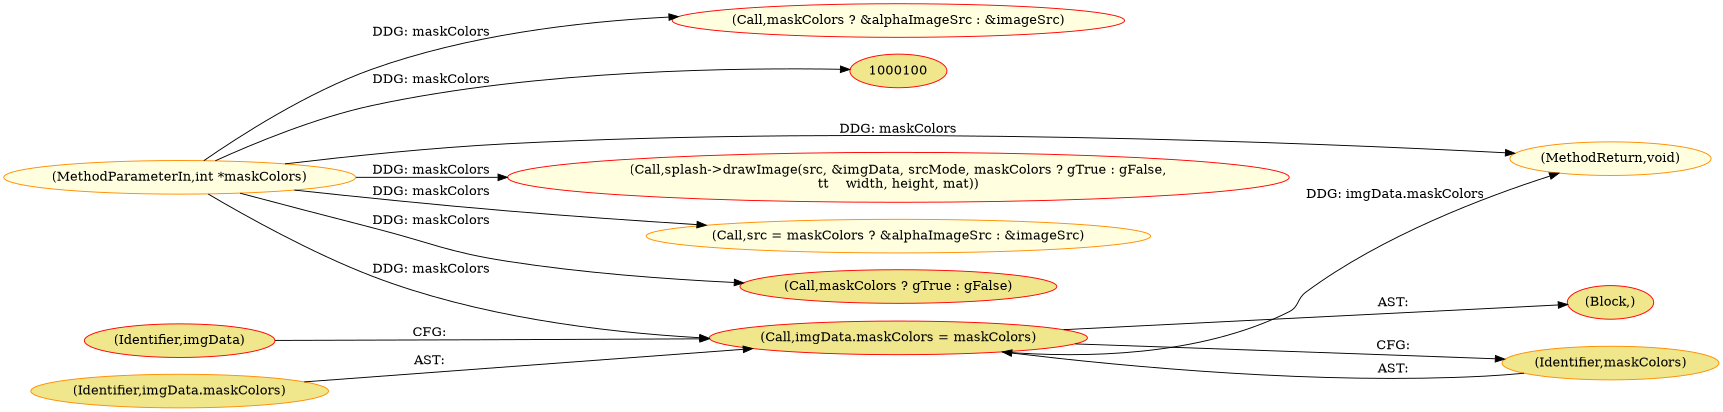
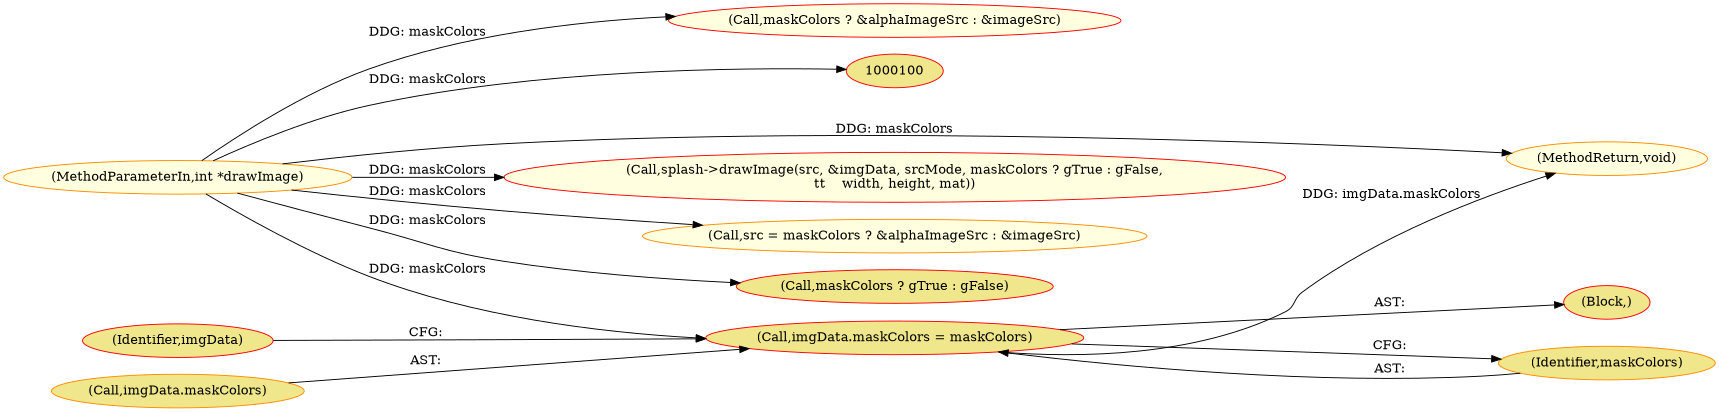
(180, 177) -> (178, 177)
(180, 391) -> (178, 391)
